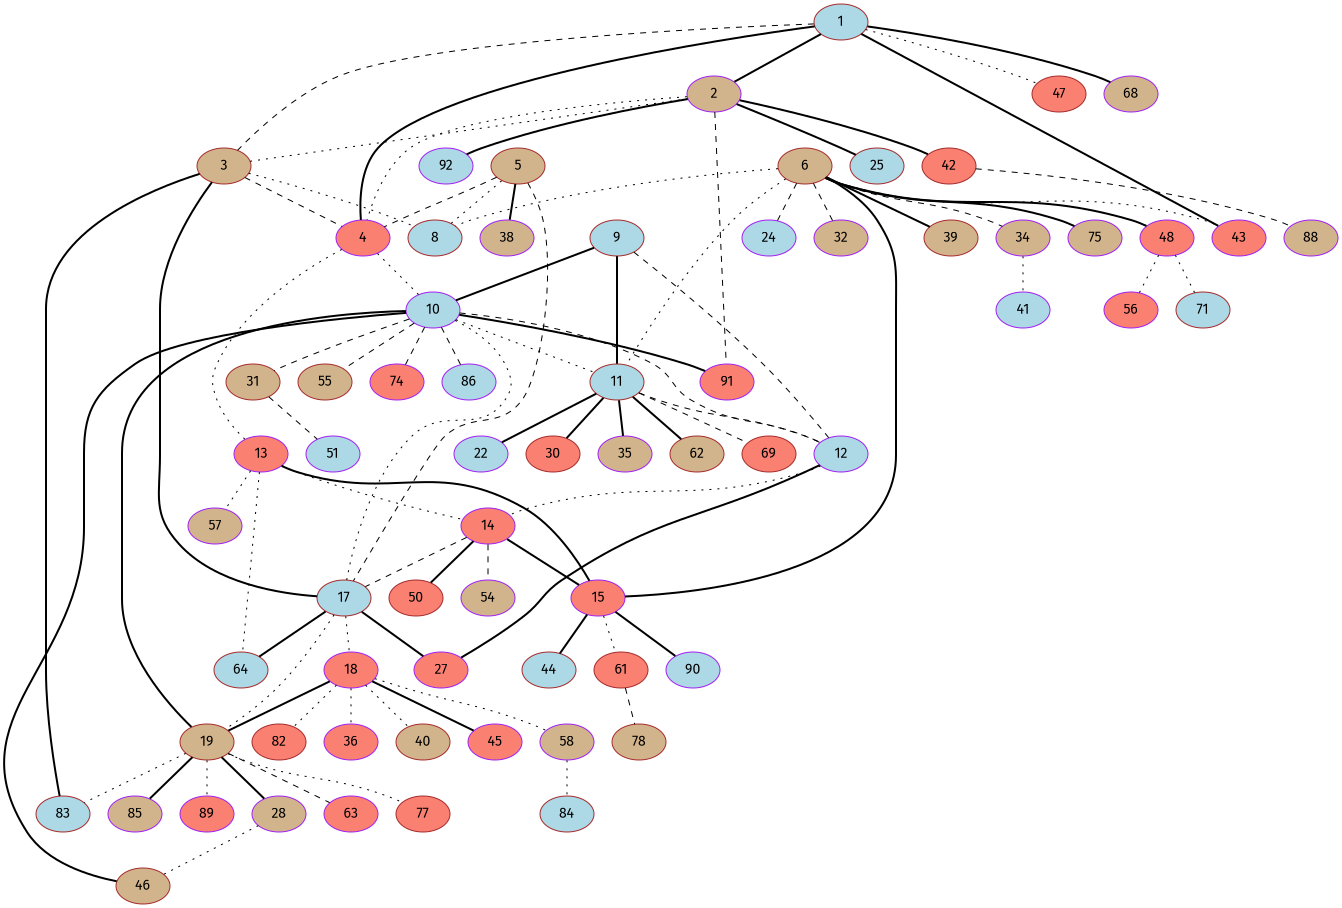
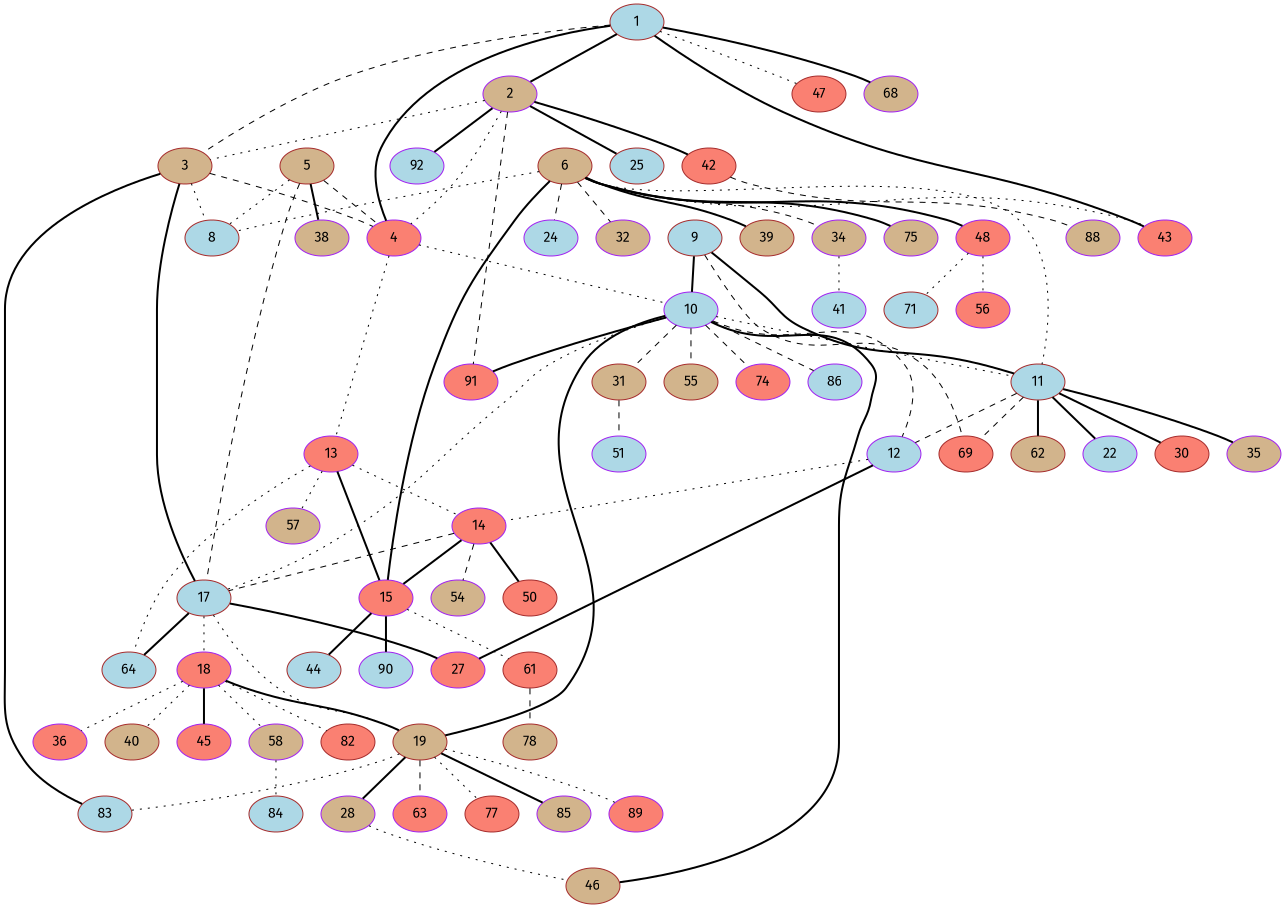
(737, 339) -> (820, 345)
